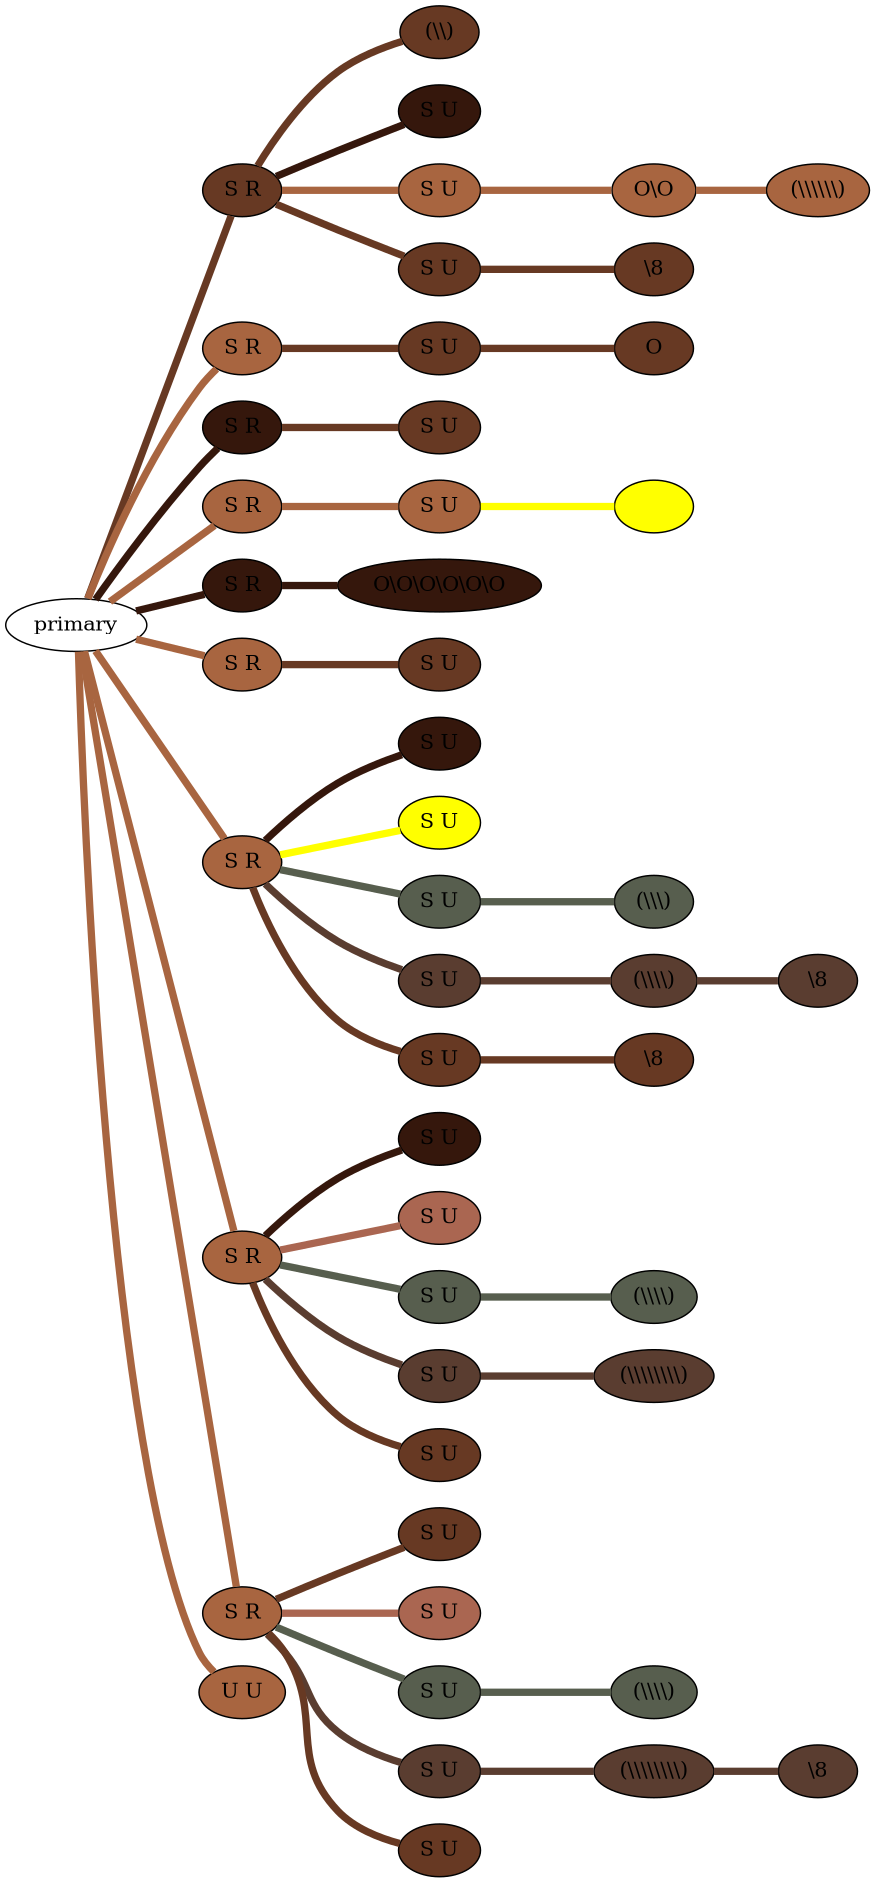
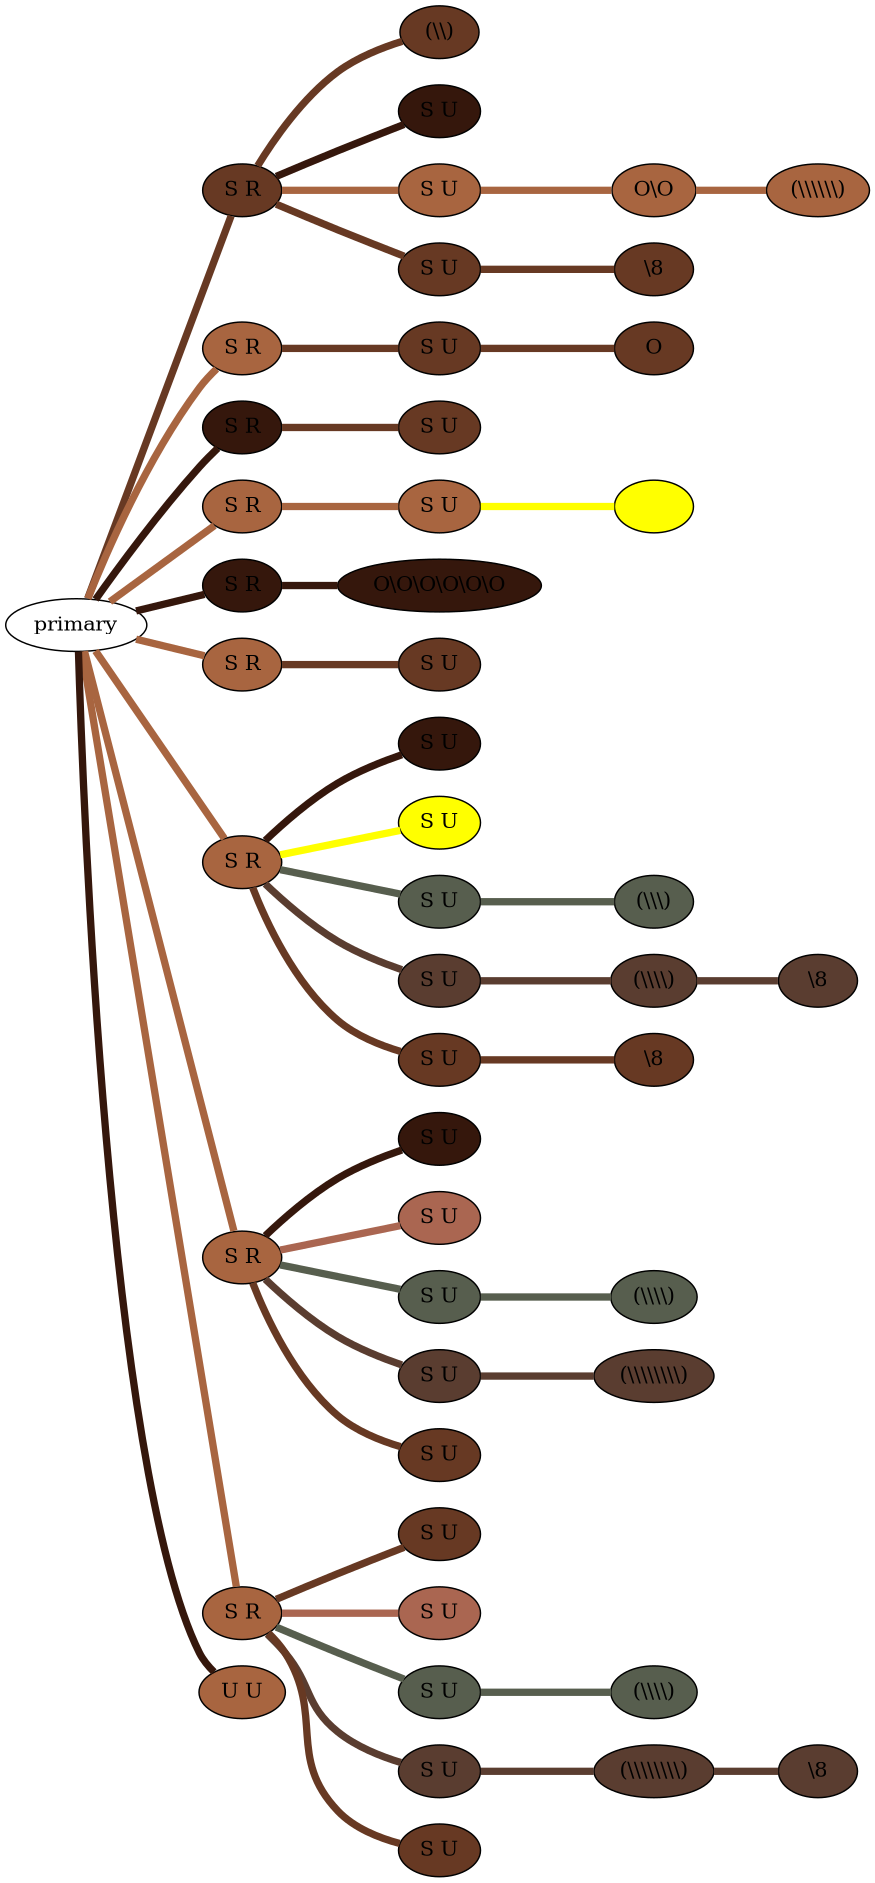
(109, 1169) -> (109, 1169)
